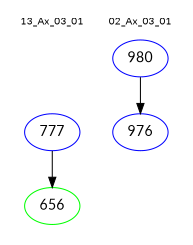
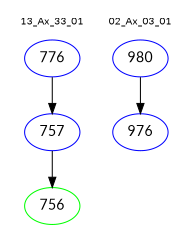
(52, 22) -> (52, 22)
none -> (52, 58)
(52, 132) -> (52, 132)
(52, 206) -> (52, 206)
